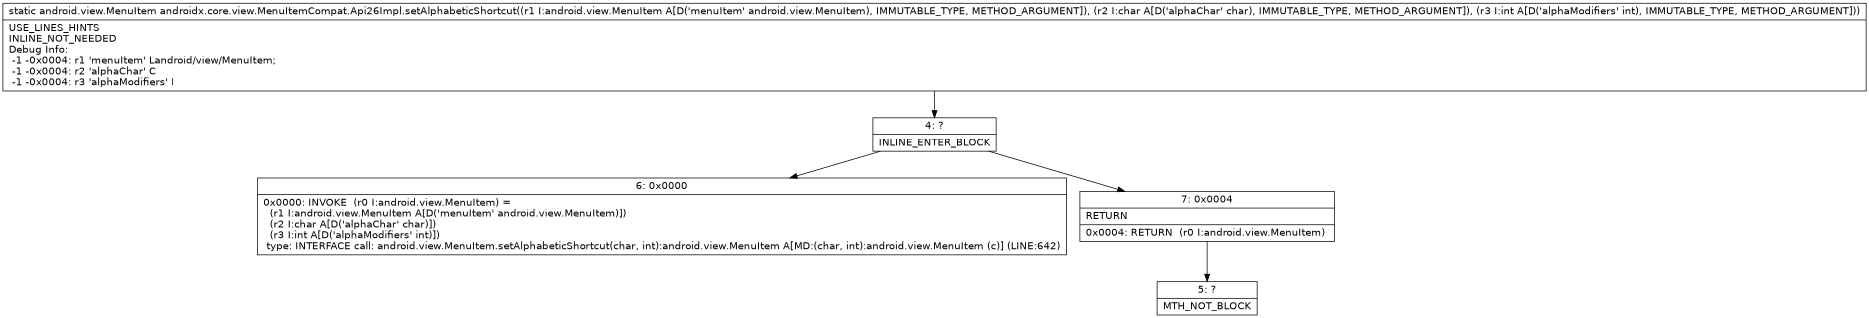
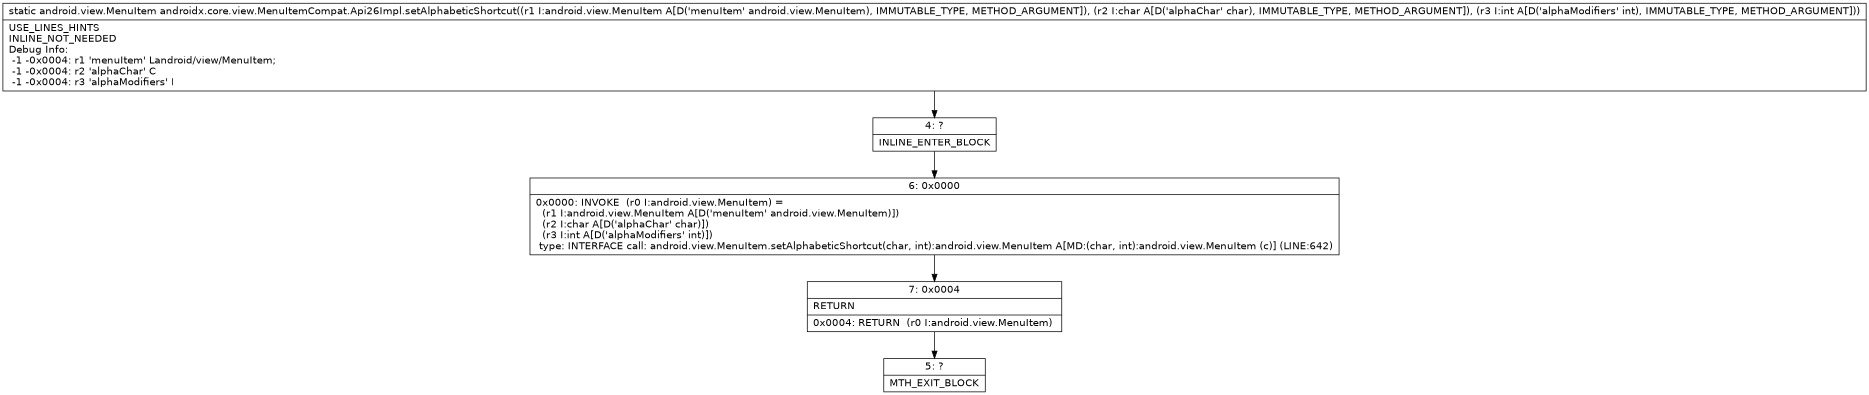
(1053, 170) -> (935, 265)
(1207, 306) -> (935, 383)
